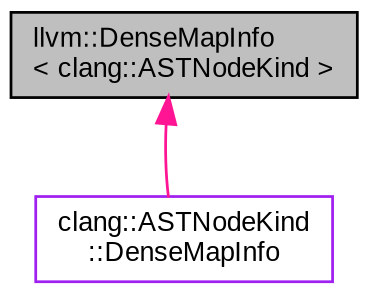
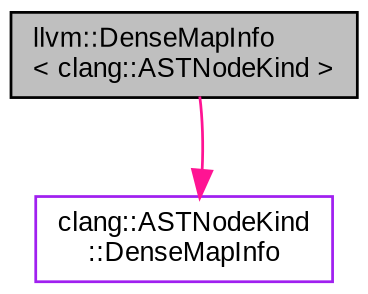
(166, 161) -> (203, 133)
